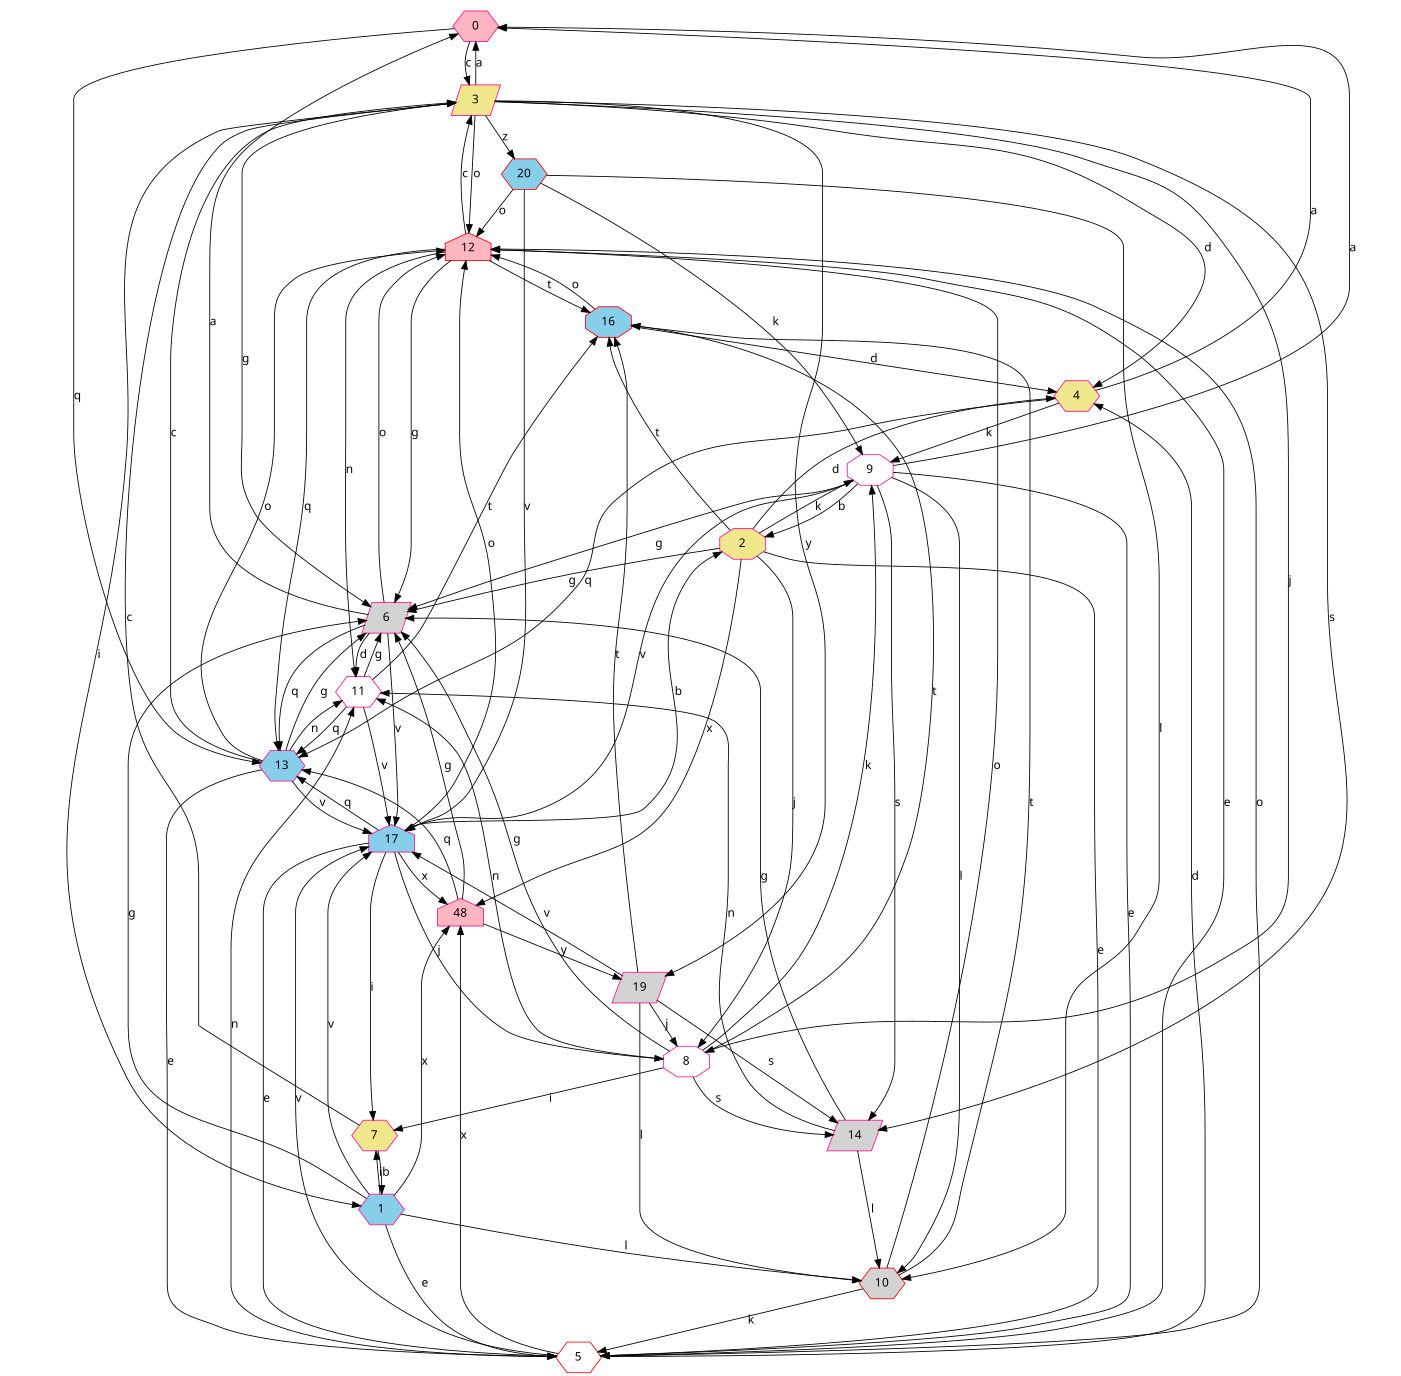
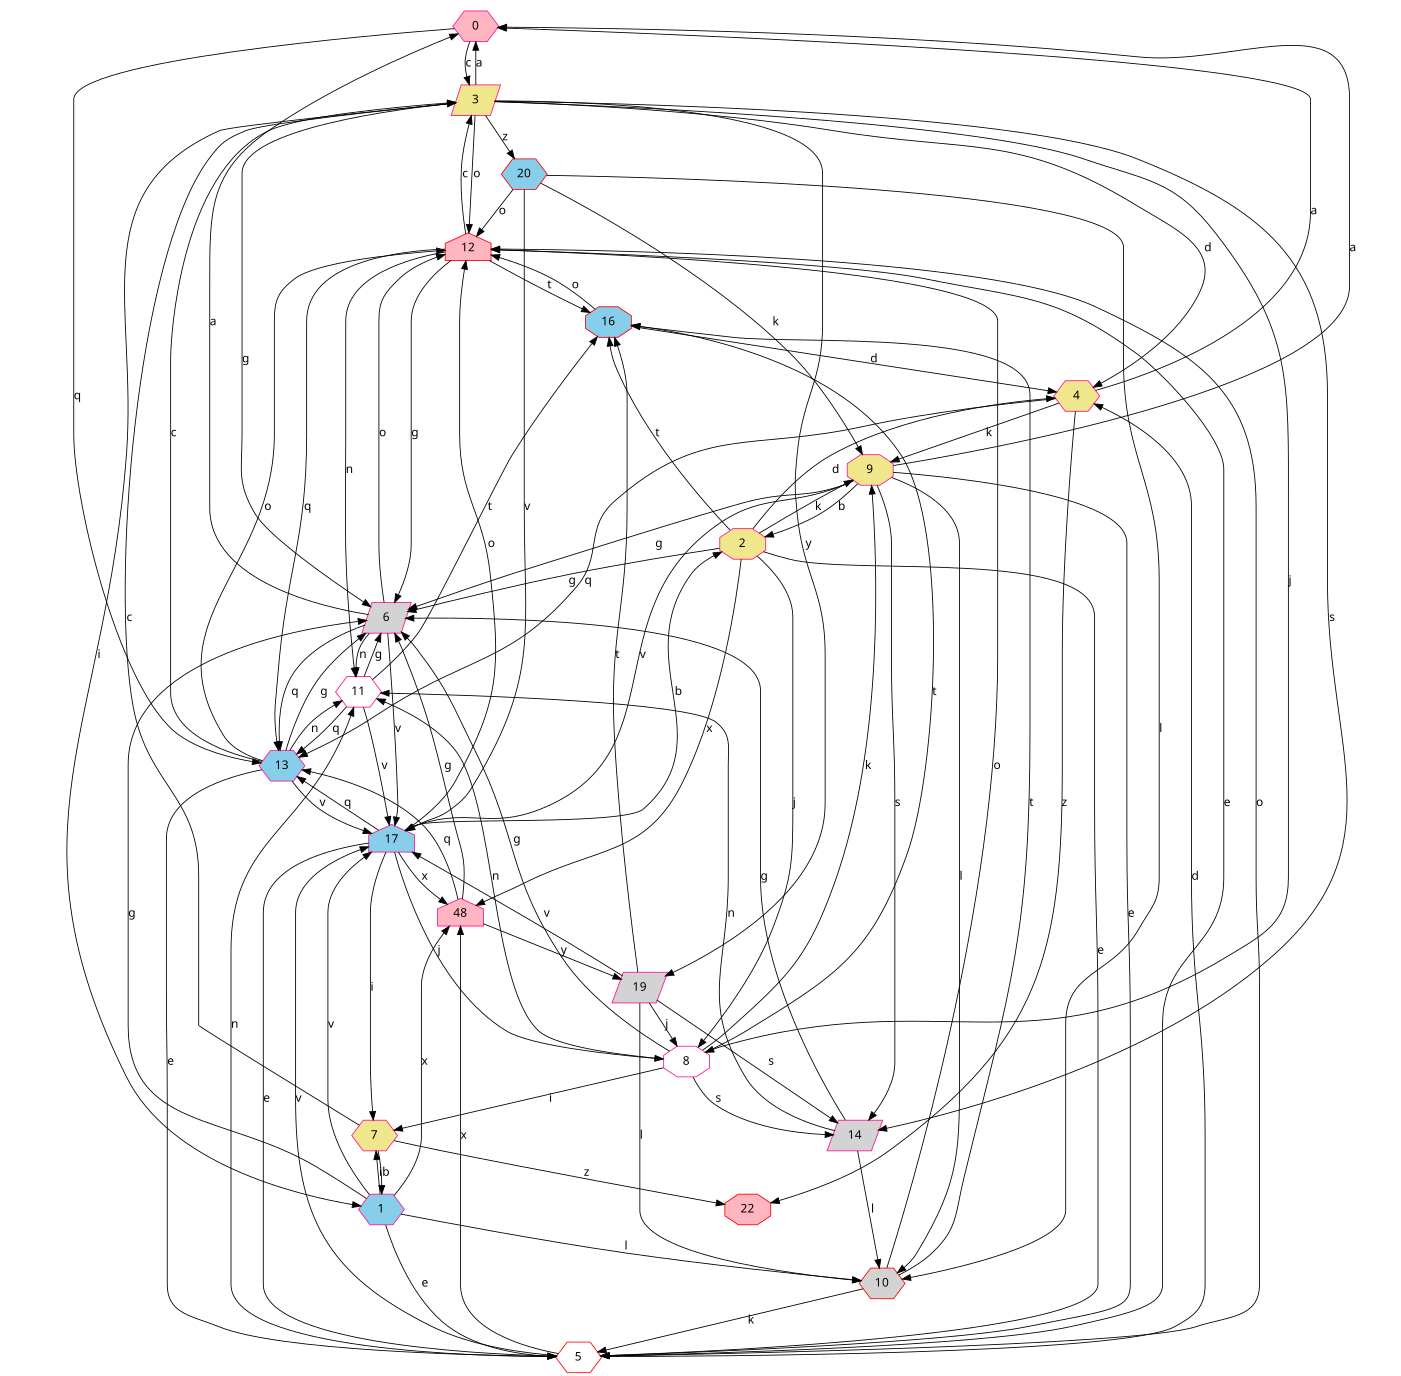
(870, 470) -> (870, 470)
(364, 655) -> (364, 655)
none -> (748, 1209)
